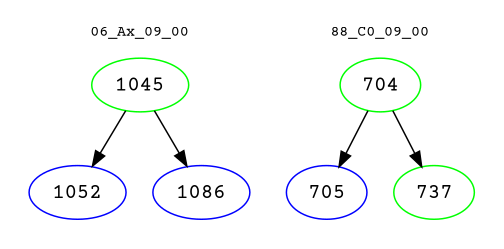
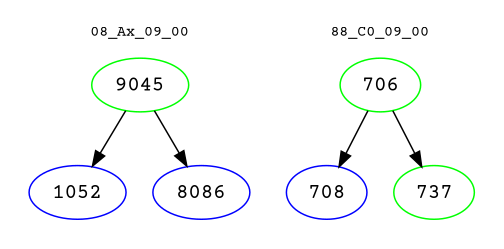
(140, 32) -> (140, 32)
(140, 85) -> (140, 85)
(380, 85) -> (380, 85)
(201, 192) -> (201, 192)
(327, 192) -> (327, 192)
